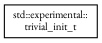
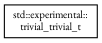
(51, 21) -> (51, 21)
